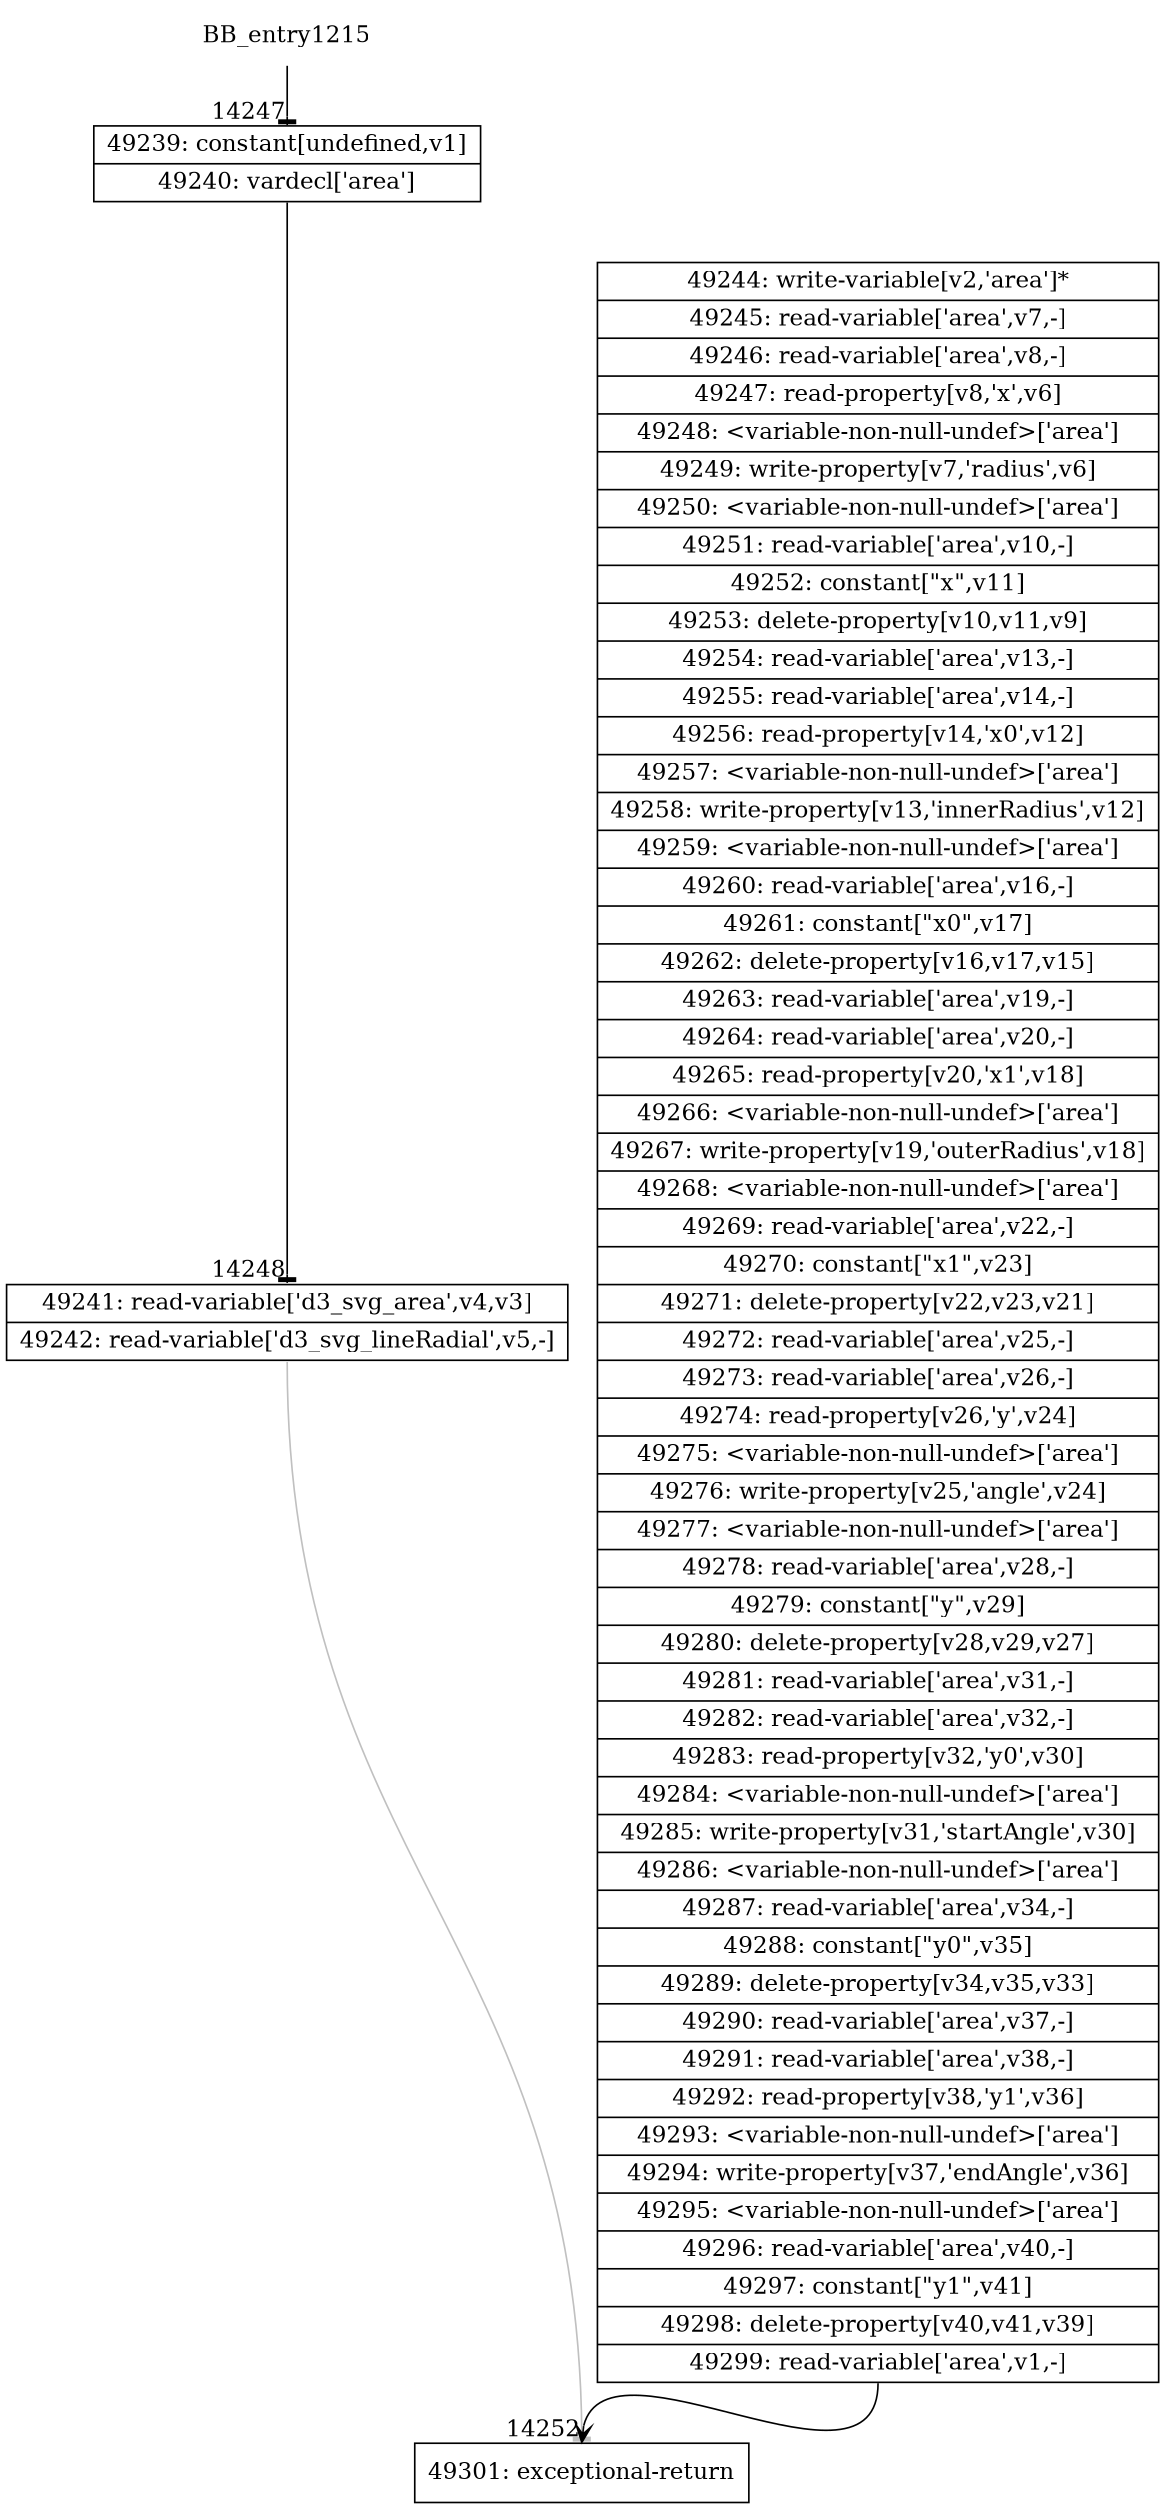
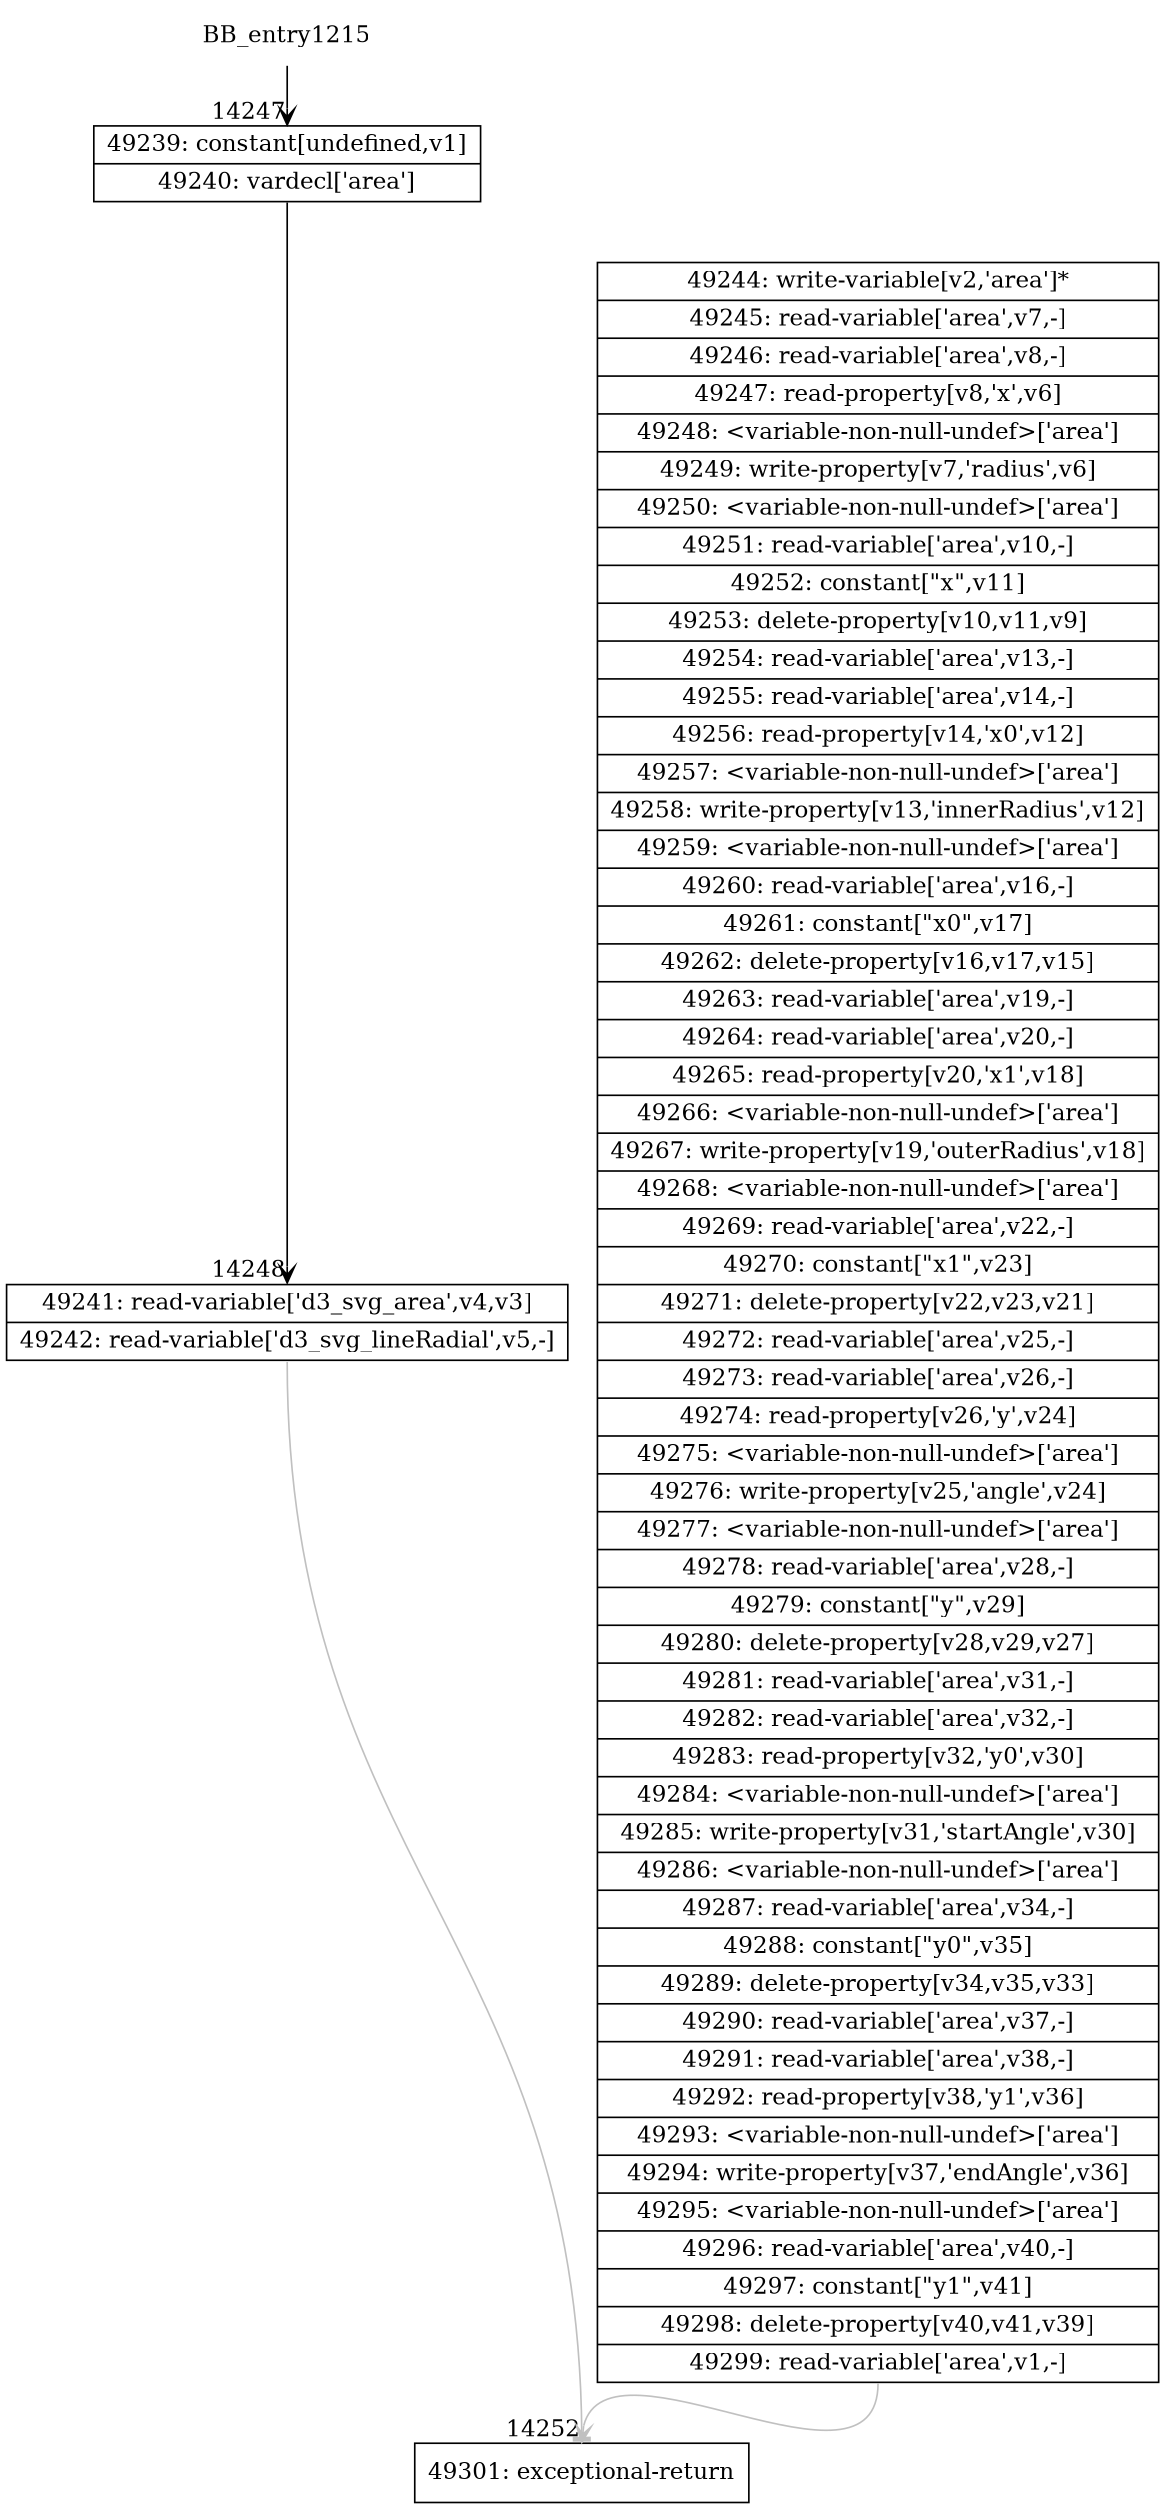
(287, 91) -> (287, 87)
(287, 738) -> (287, 734)
(738, 2415) -> (738, 2415)
